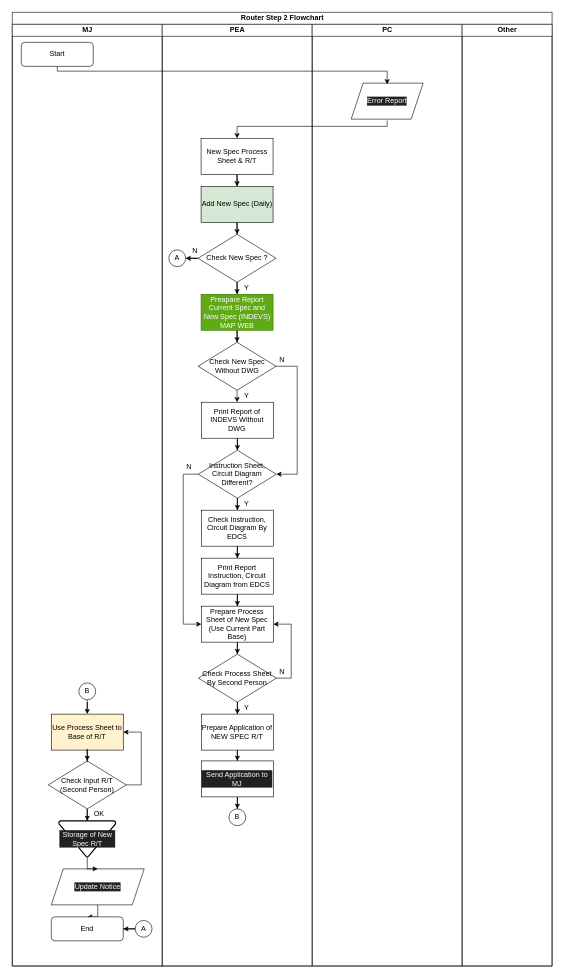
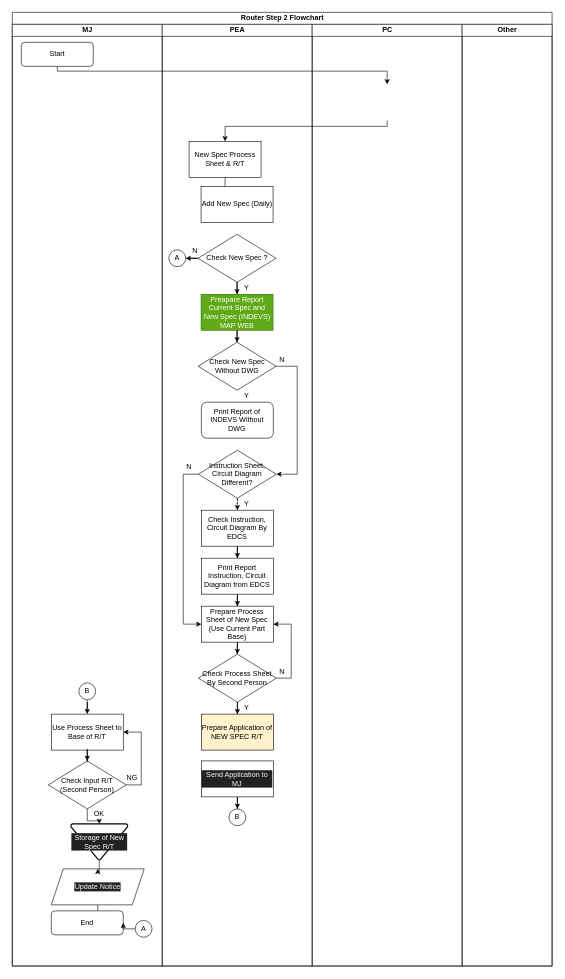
(387, 101) -> none
(237, 156) -> (225, 159)
(237, 204) -> (237, 204)
(237, 230) -> none
(237, 396) -> none
(237, 420) -> (237, 420)
(237, 446) -> none
(237, 506) -> (237, 506)
(87, 732) -> (87, 732)
(237, 732) -> (237, 732)
(237, 758) -> none
none -> (132, 778)
(87, 839) -> (99, 842)
(87, 929) -> (87, 923)
